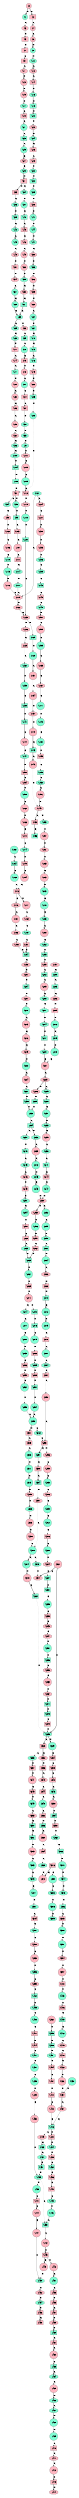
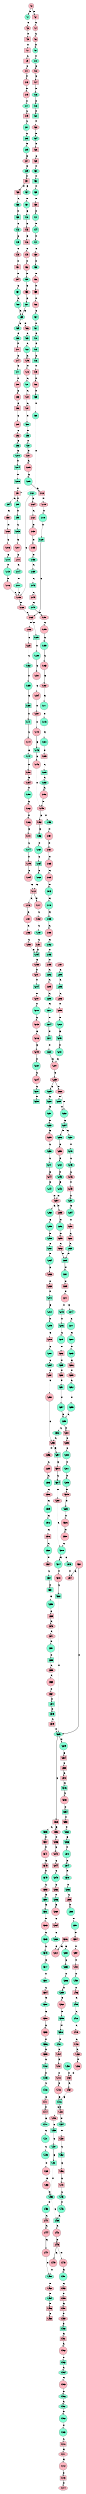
(17, 532) -> (17, 532)
none -> (39, 841)
(28, 1106) -> (63, 1101)
none -> (61, 1997)
